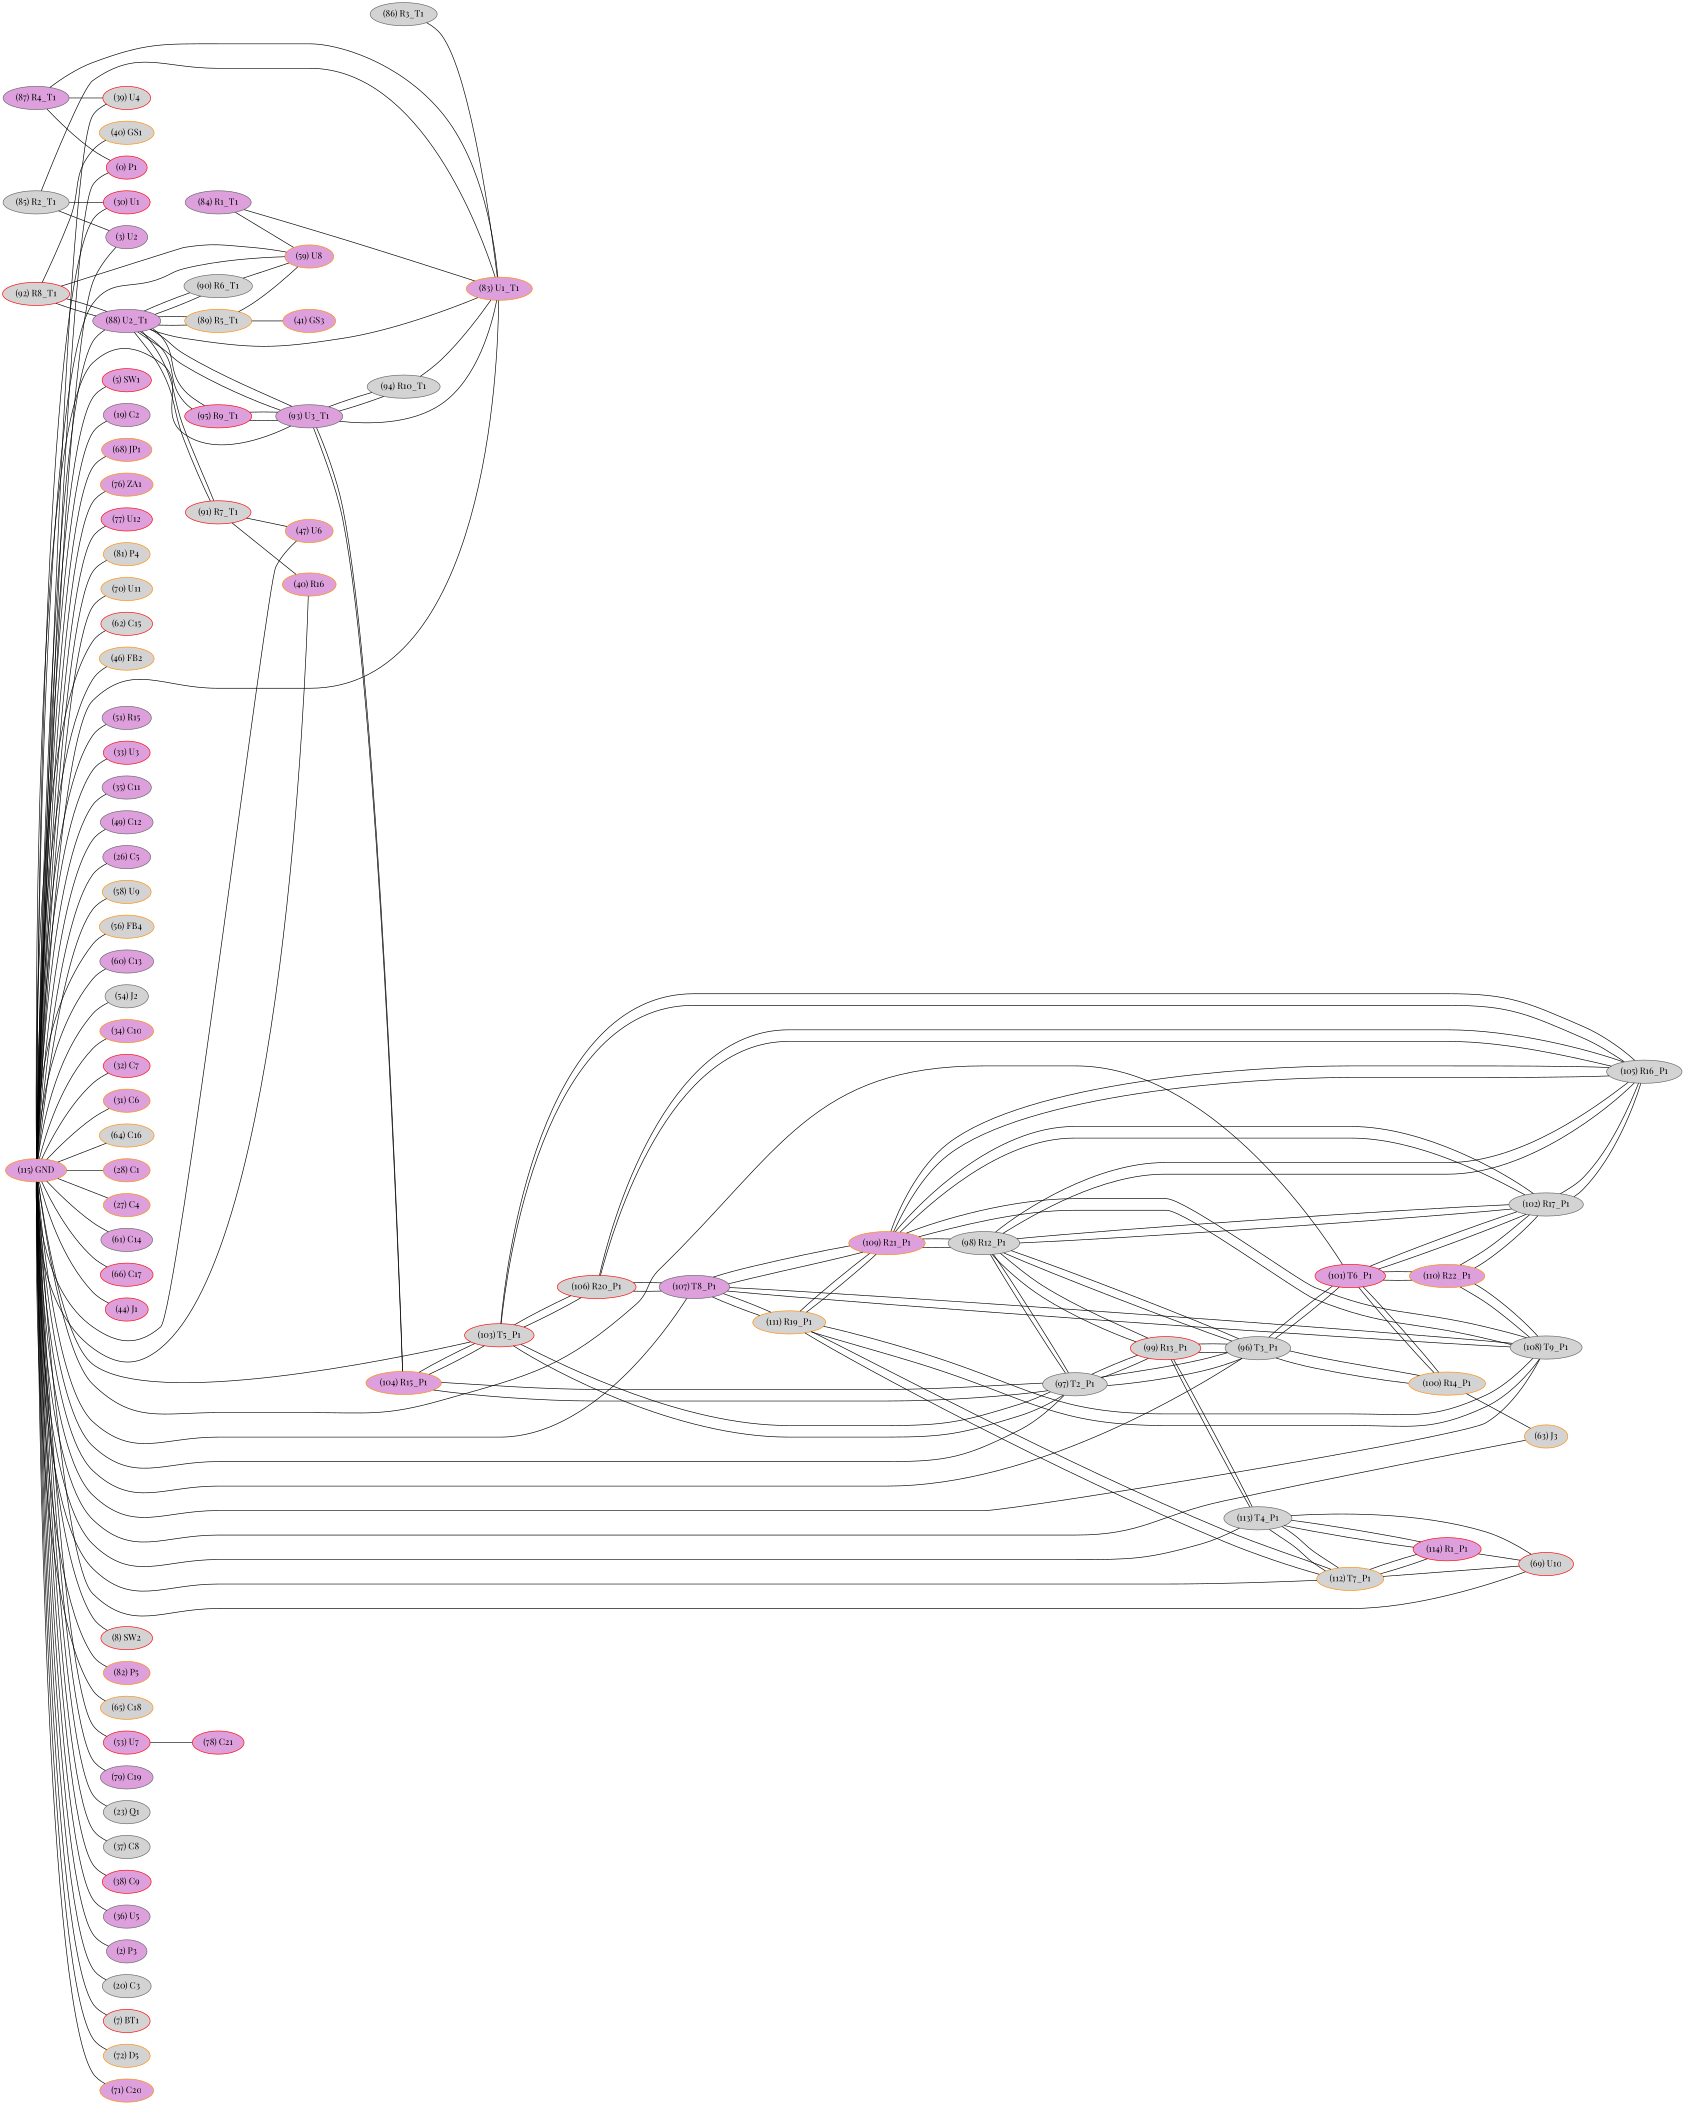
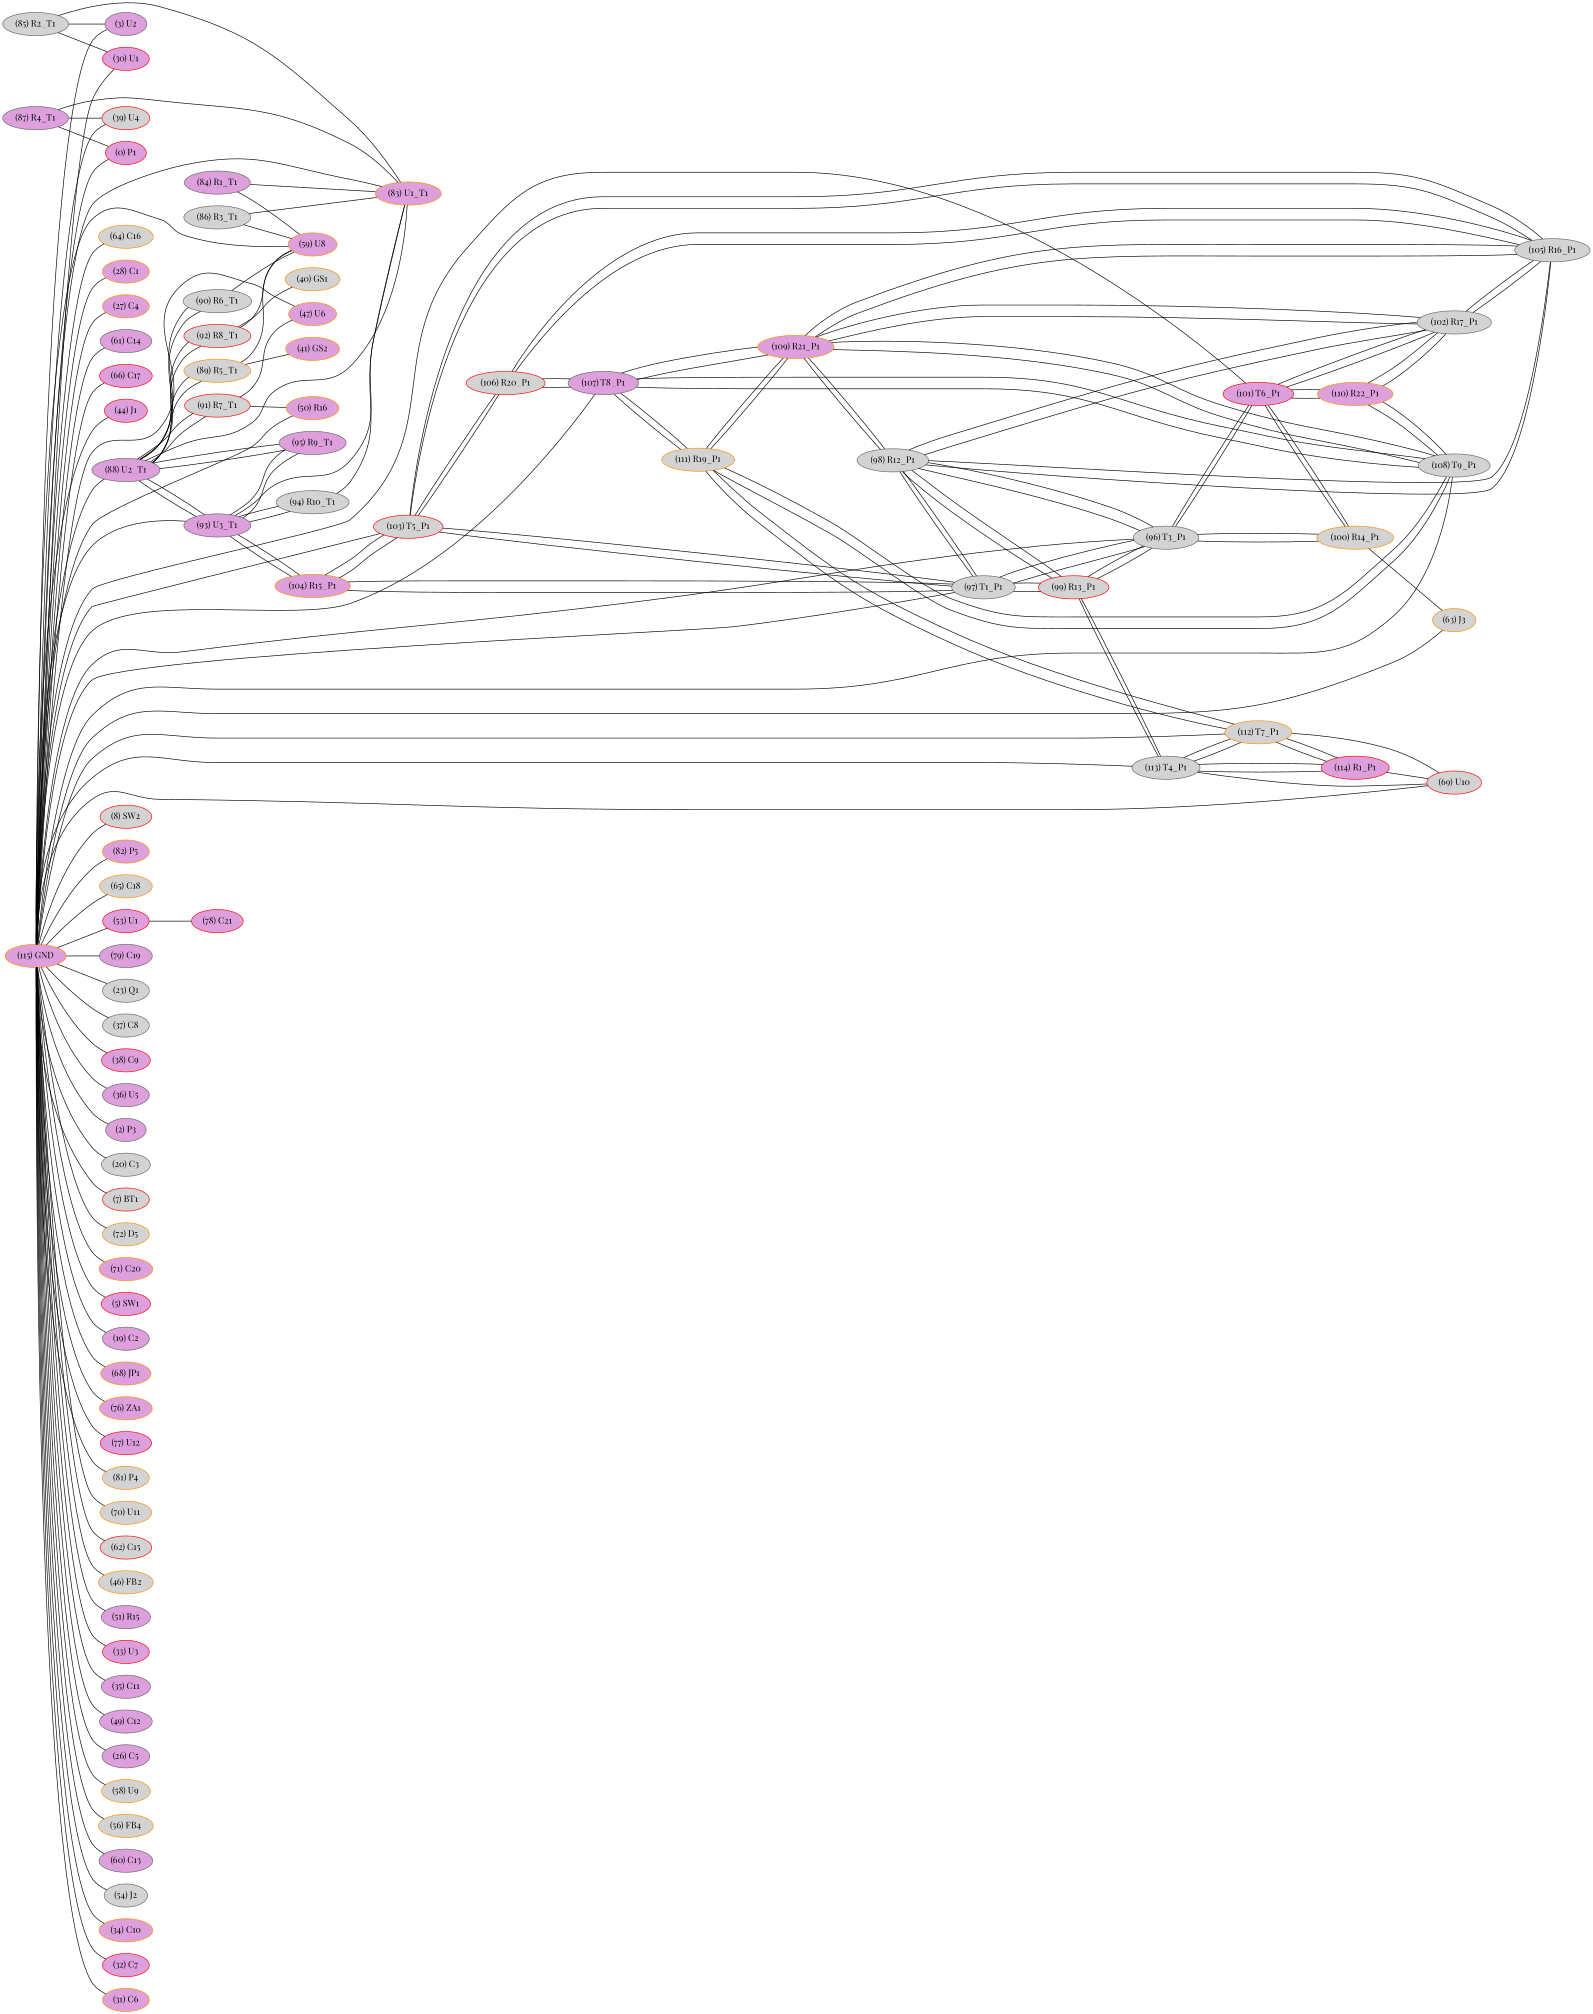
none -> (267, 232)
(309, 321) -> (313, 349)
(218, 416) -> (313, 443)
(309, 585) -> (313, 408)
(1075, 1384) -> (983, 587)
(127, 1743) -> (126, 921)
